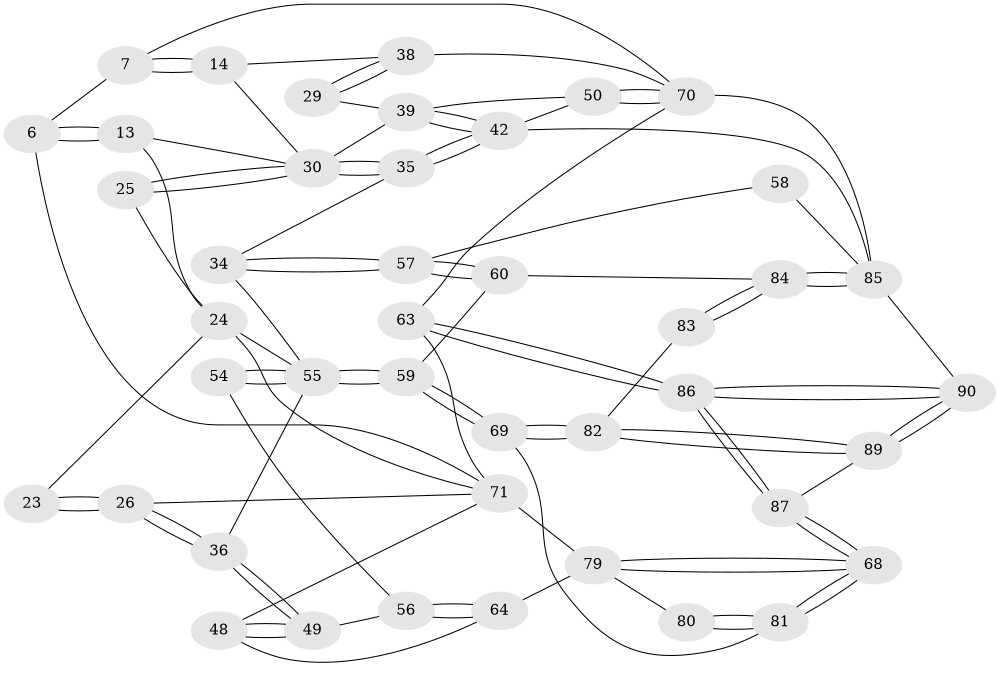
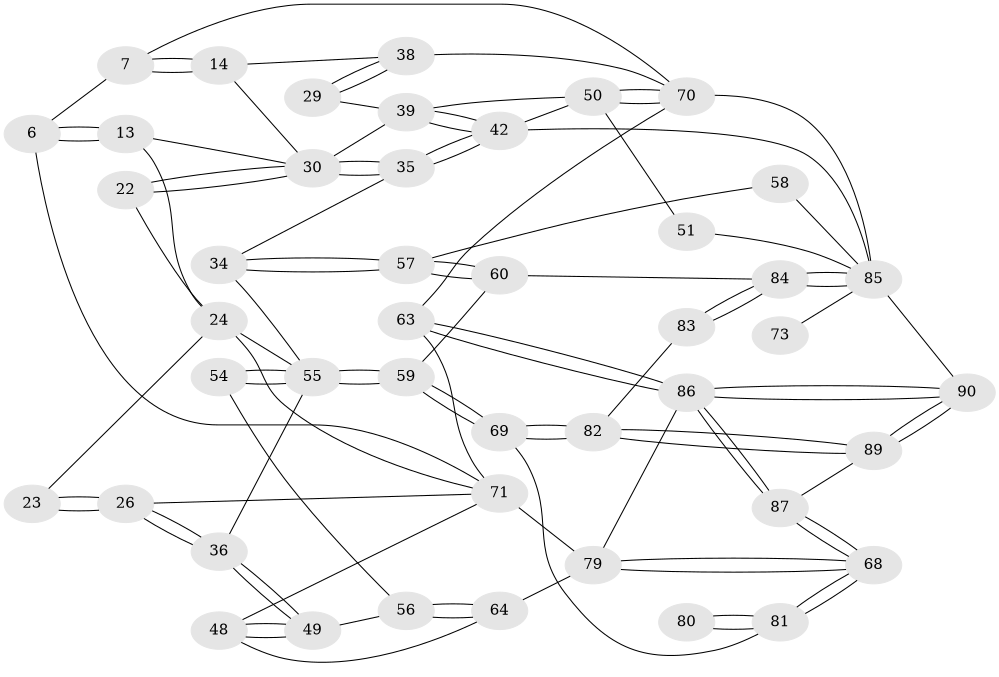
(126, 190) -> (126, 190)
none -> (687, 232)
none -> (780, 336)
(640, 594) -> (640, 479)
